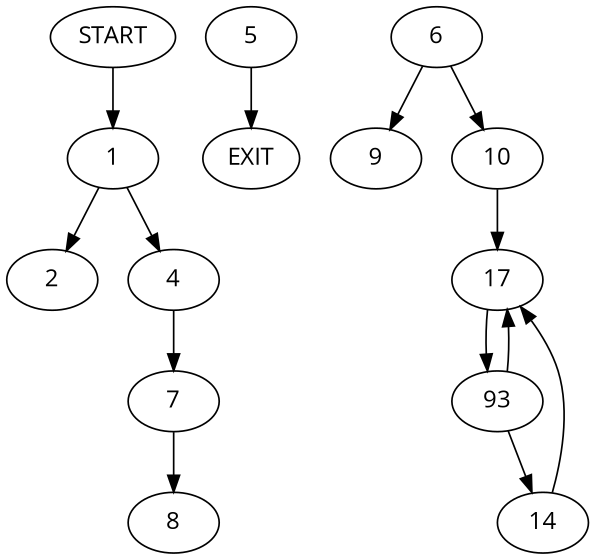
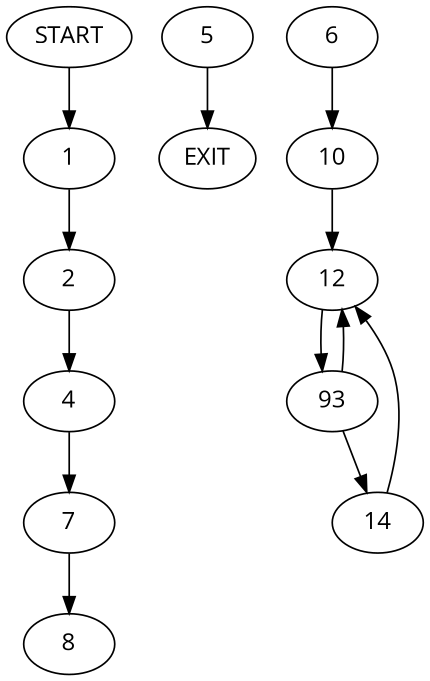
(376, 158) -> none
(139, 212) -> (69, 332)
(497, 280) -> (332, 280)
